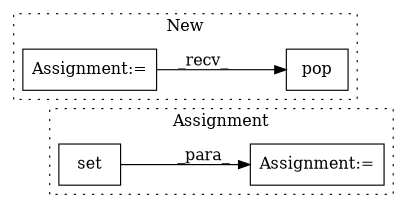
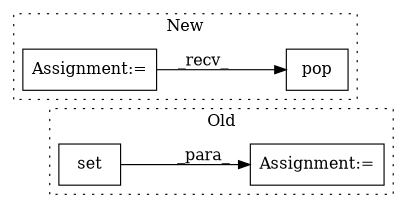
(221, 122) -> (221, 122)
